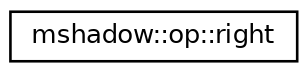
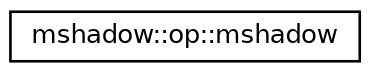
(154, 36) -> (185, 36)
